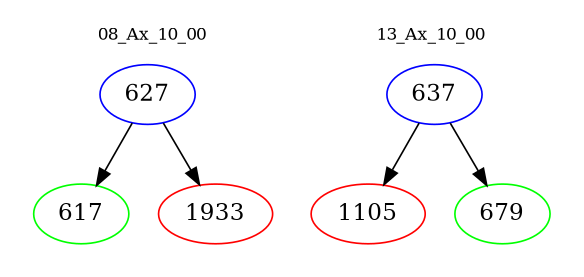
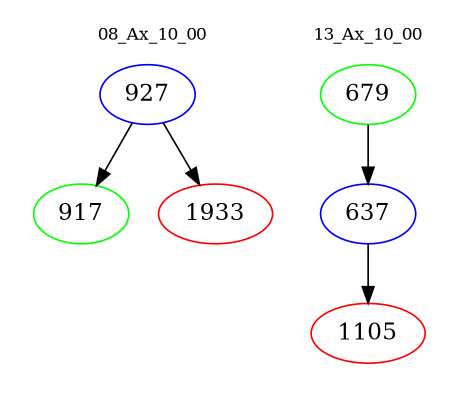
(148, 95) -> (148, 95)
(464, 147) -> (368, 146)
(81, 214) -> (81, 214)
